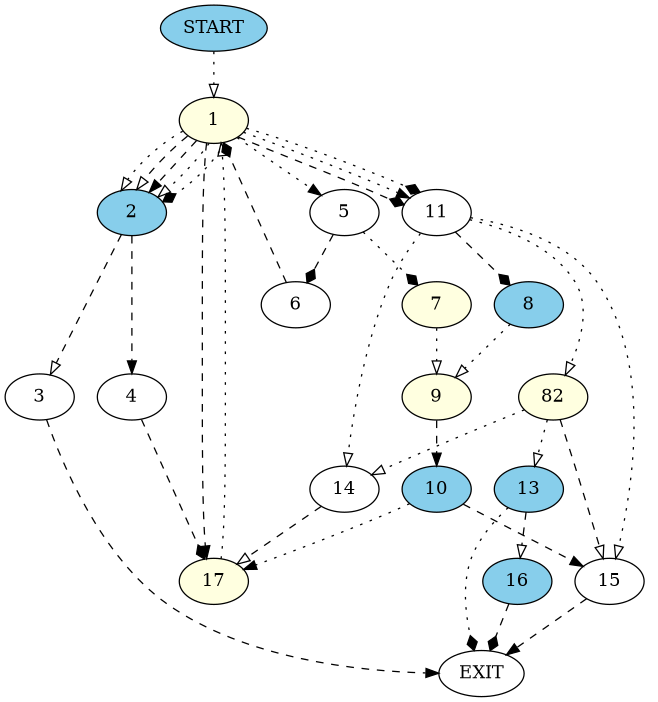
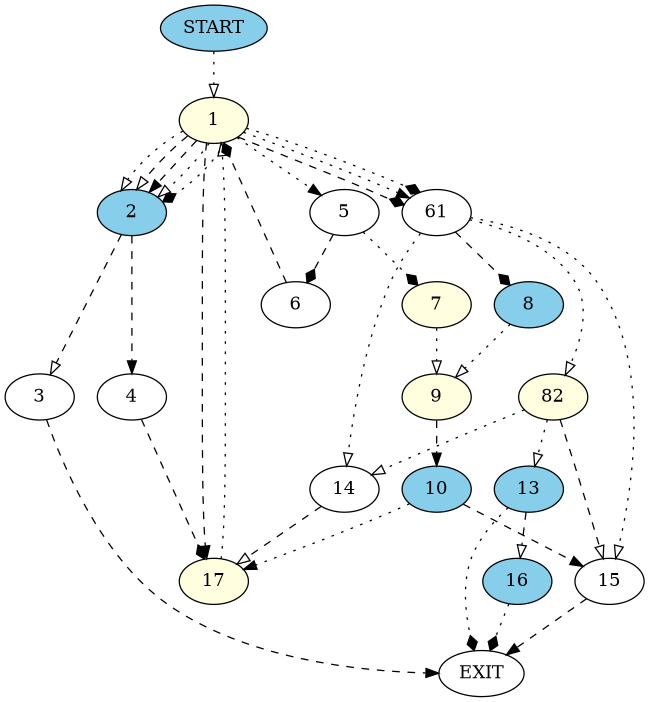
(437, 213) -> (437, 213)
(502, 620) -> (502, 620)
